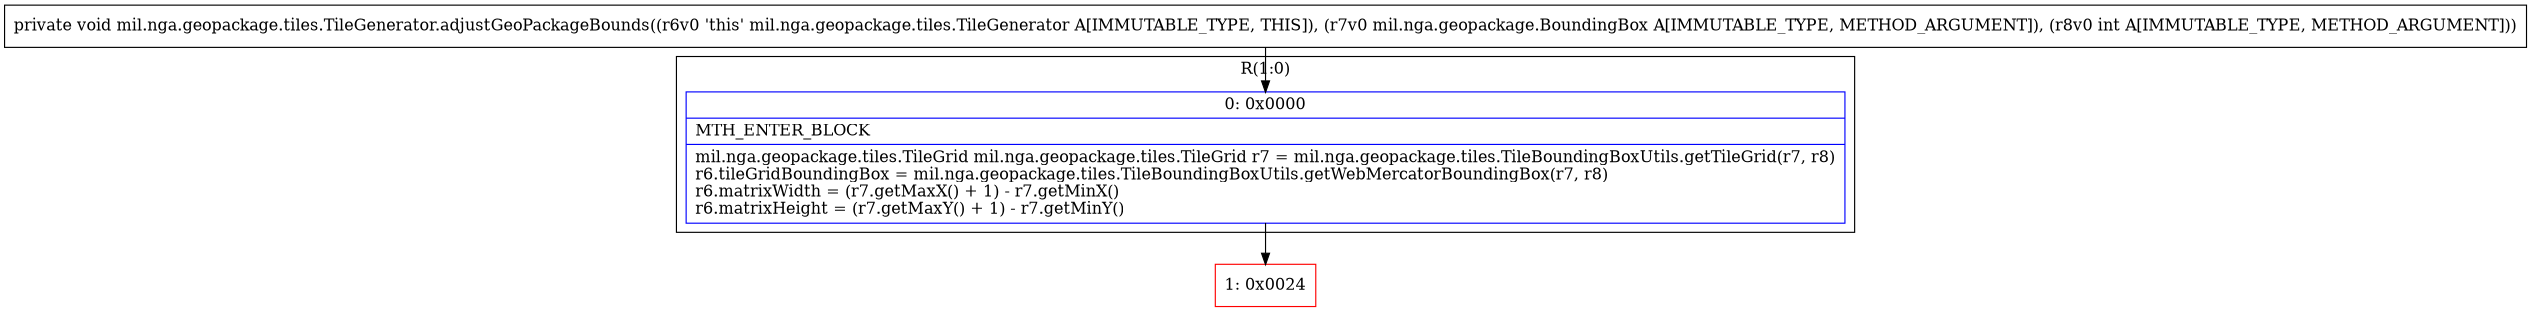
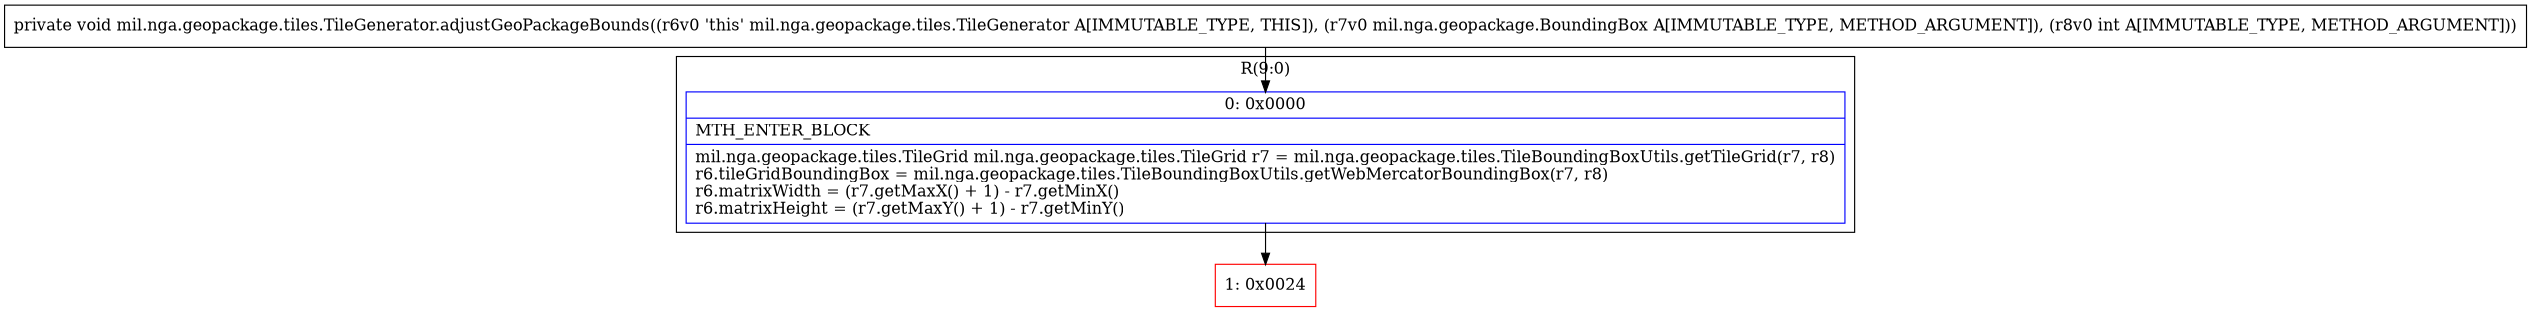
(1266, 70) -> (1266, 70)
